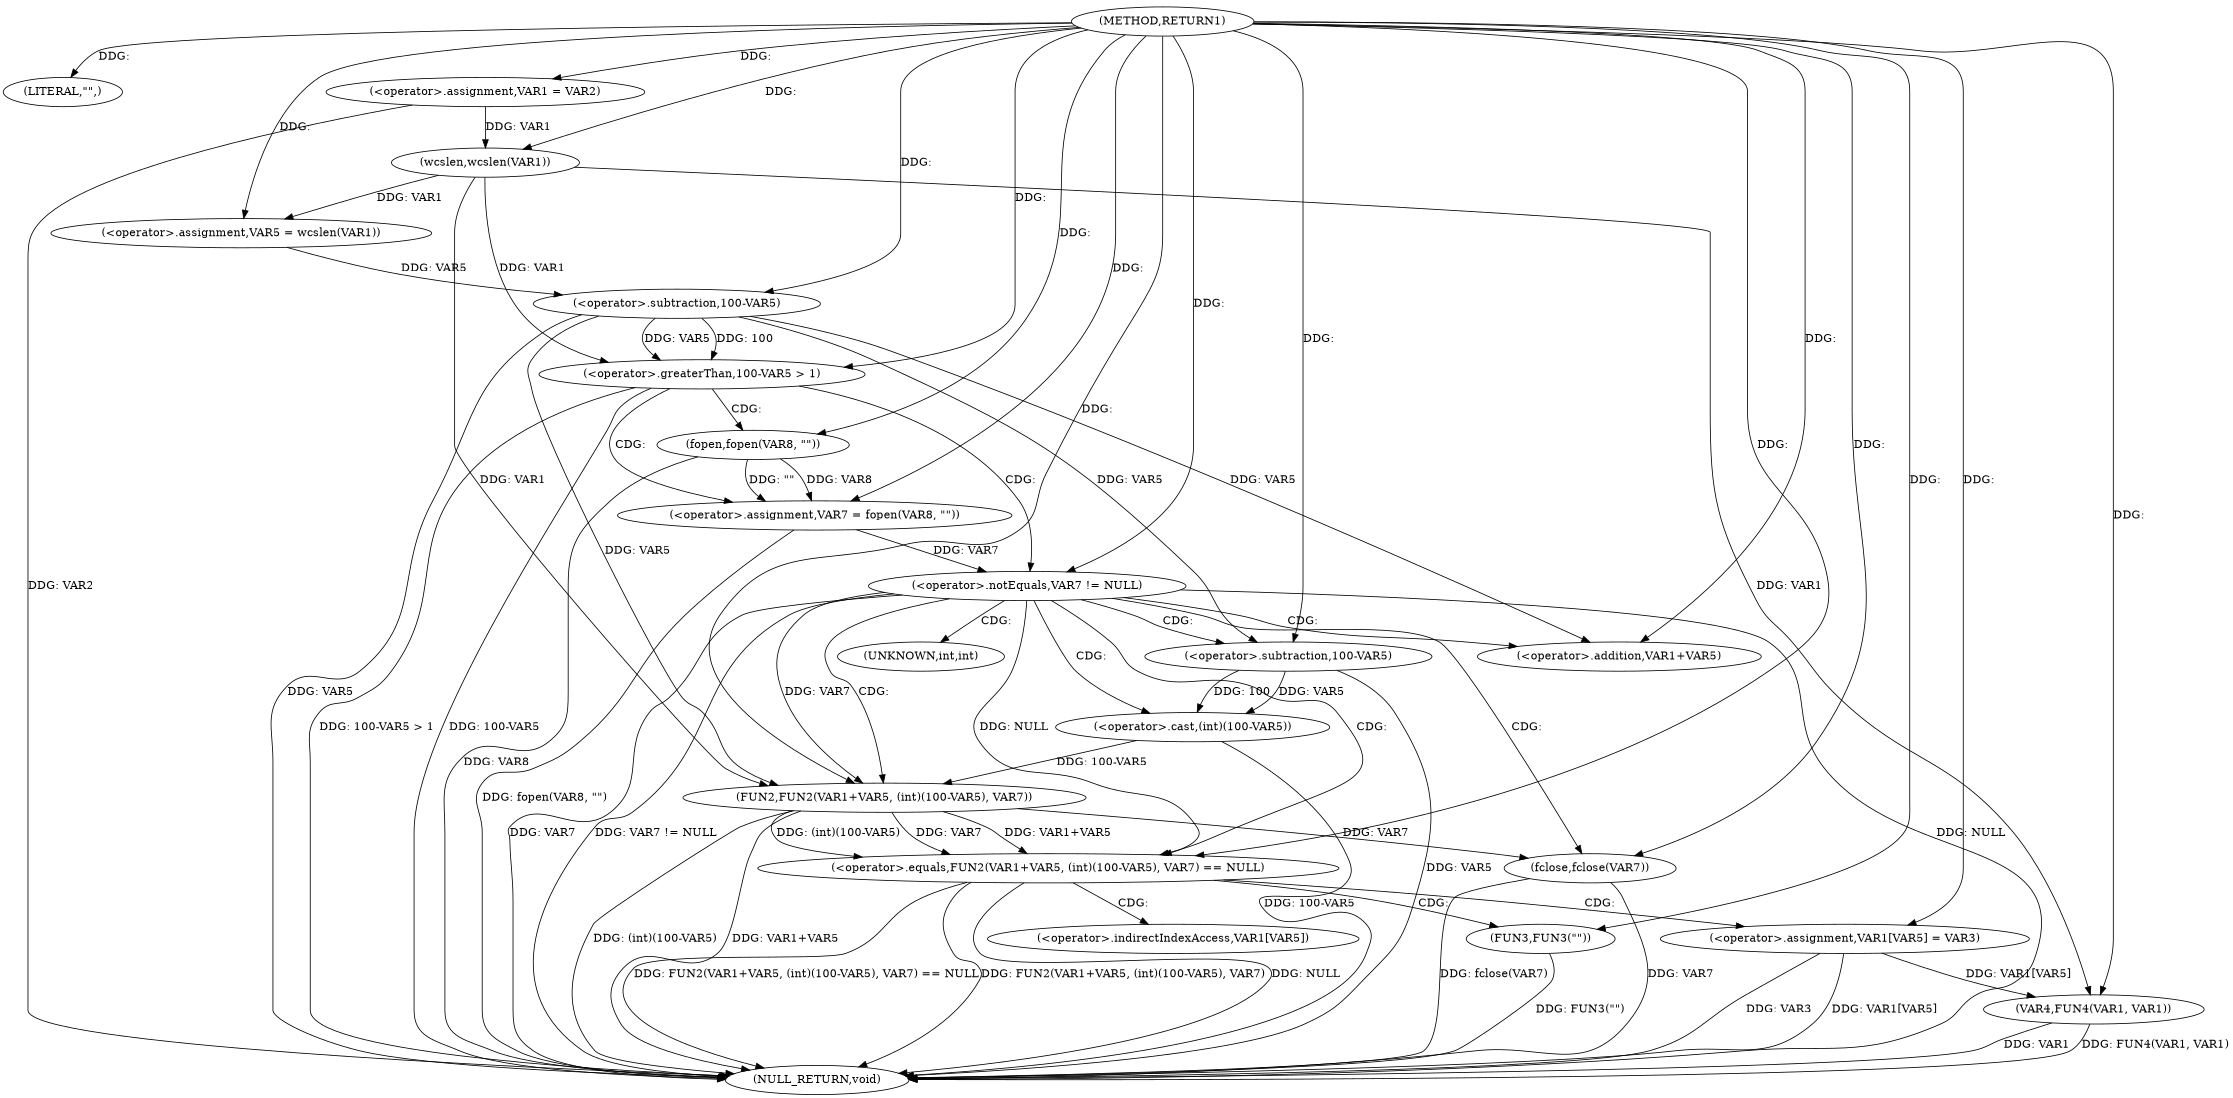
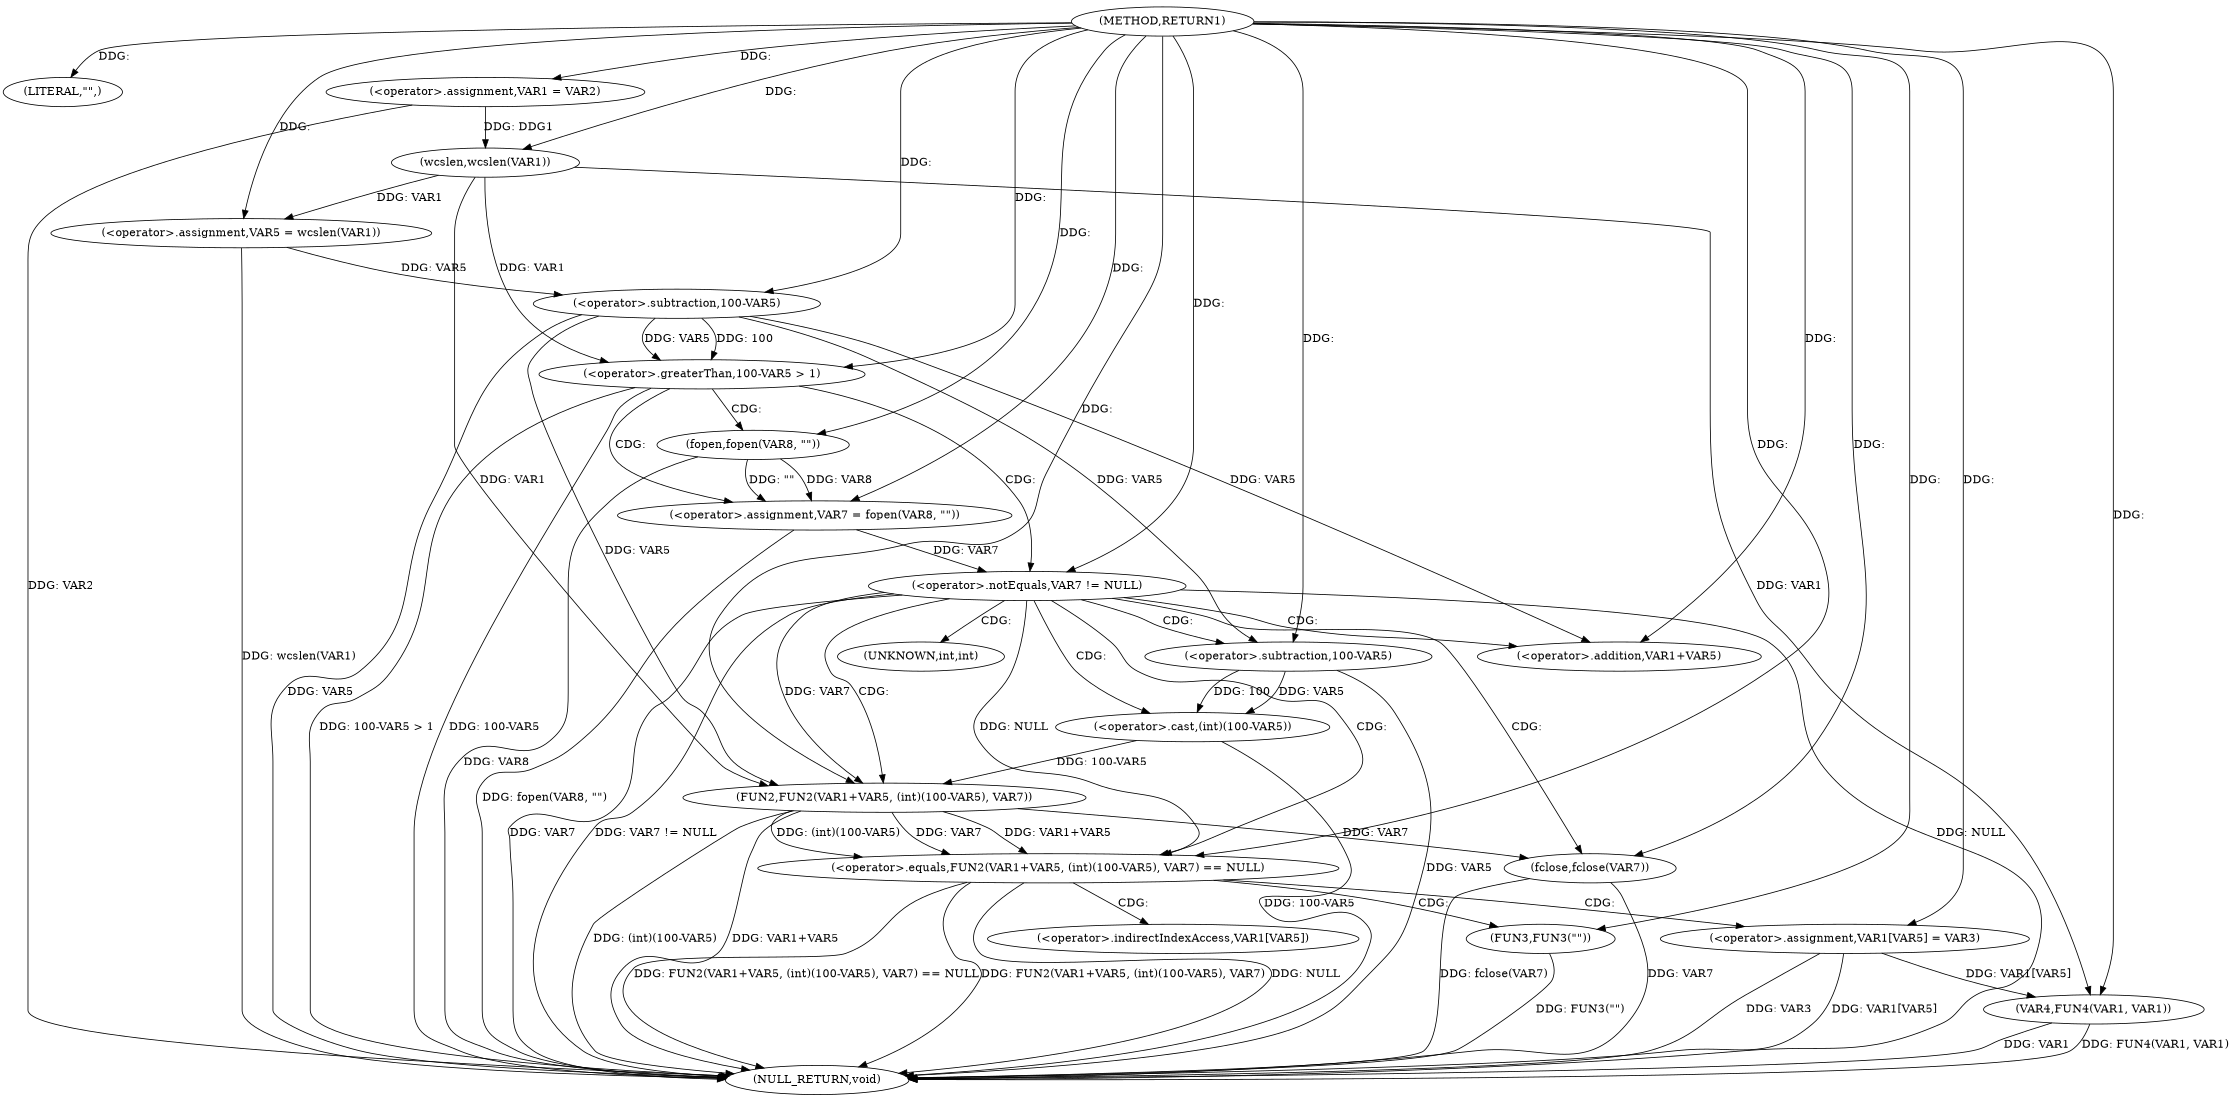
(519, 127) -> (519, 127)
none -> (242, 874)
